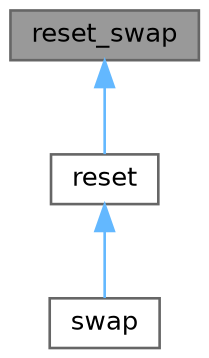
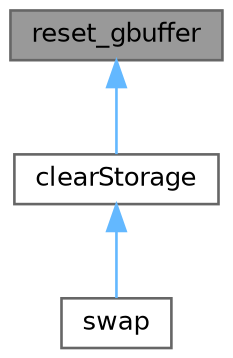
(105, 35) -> (116, 35)
(105, 179) -> (116, 179)
